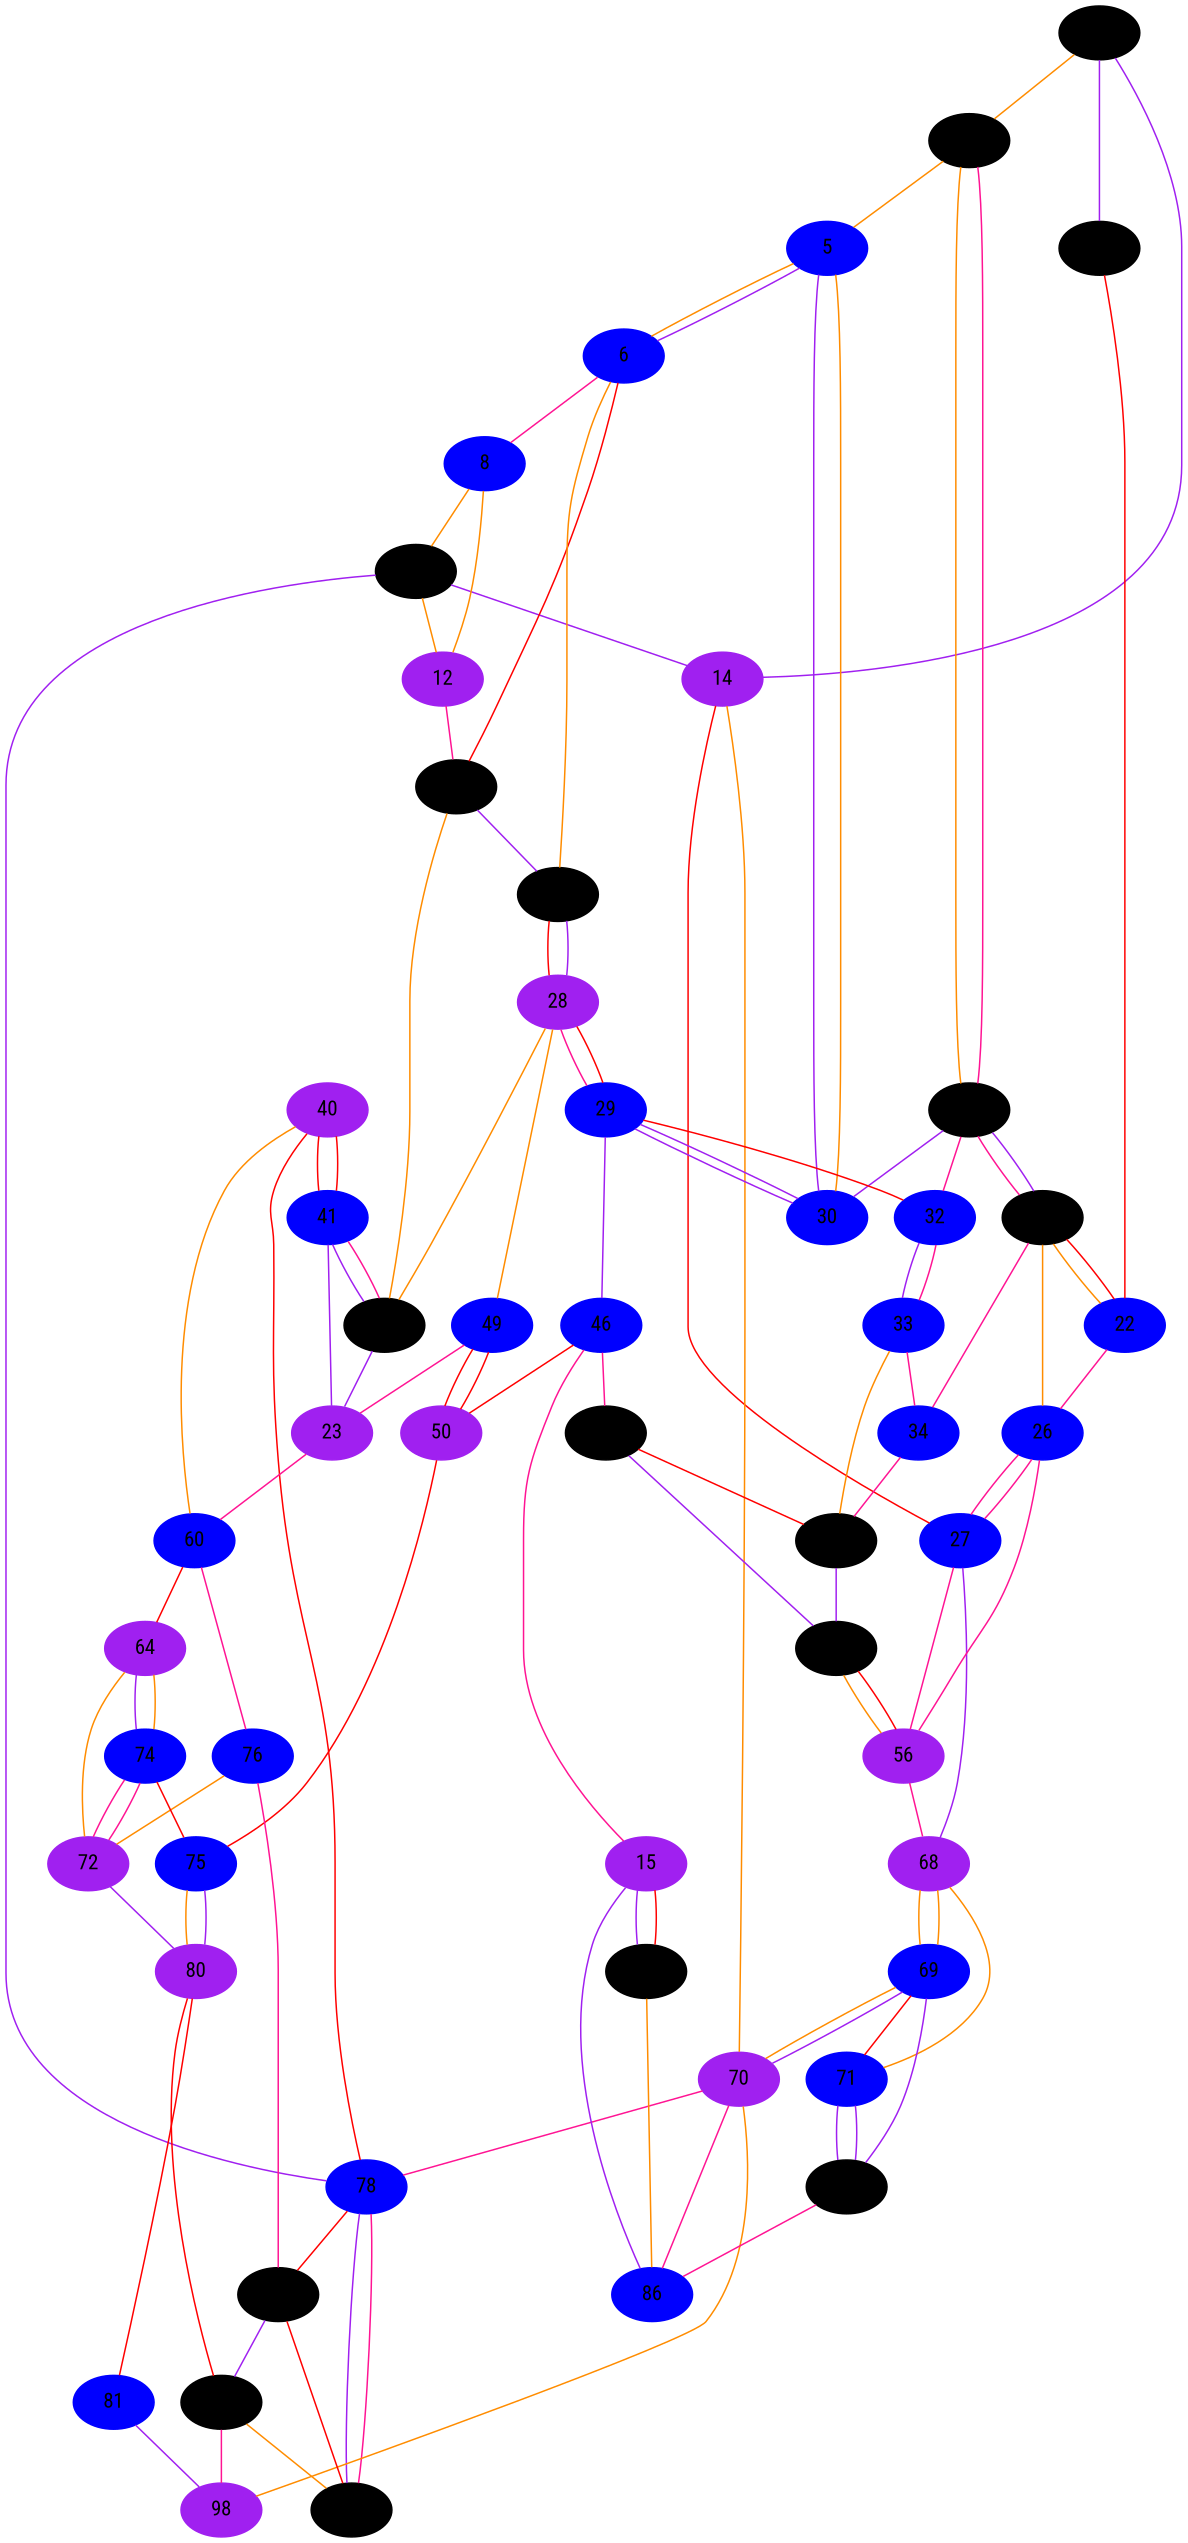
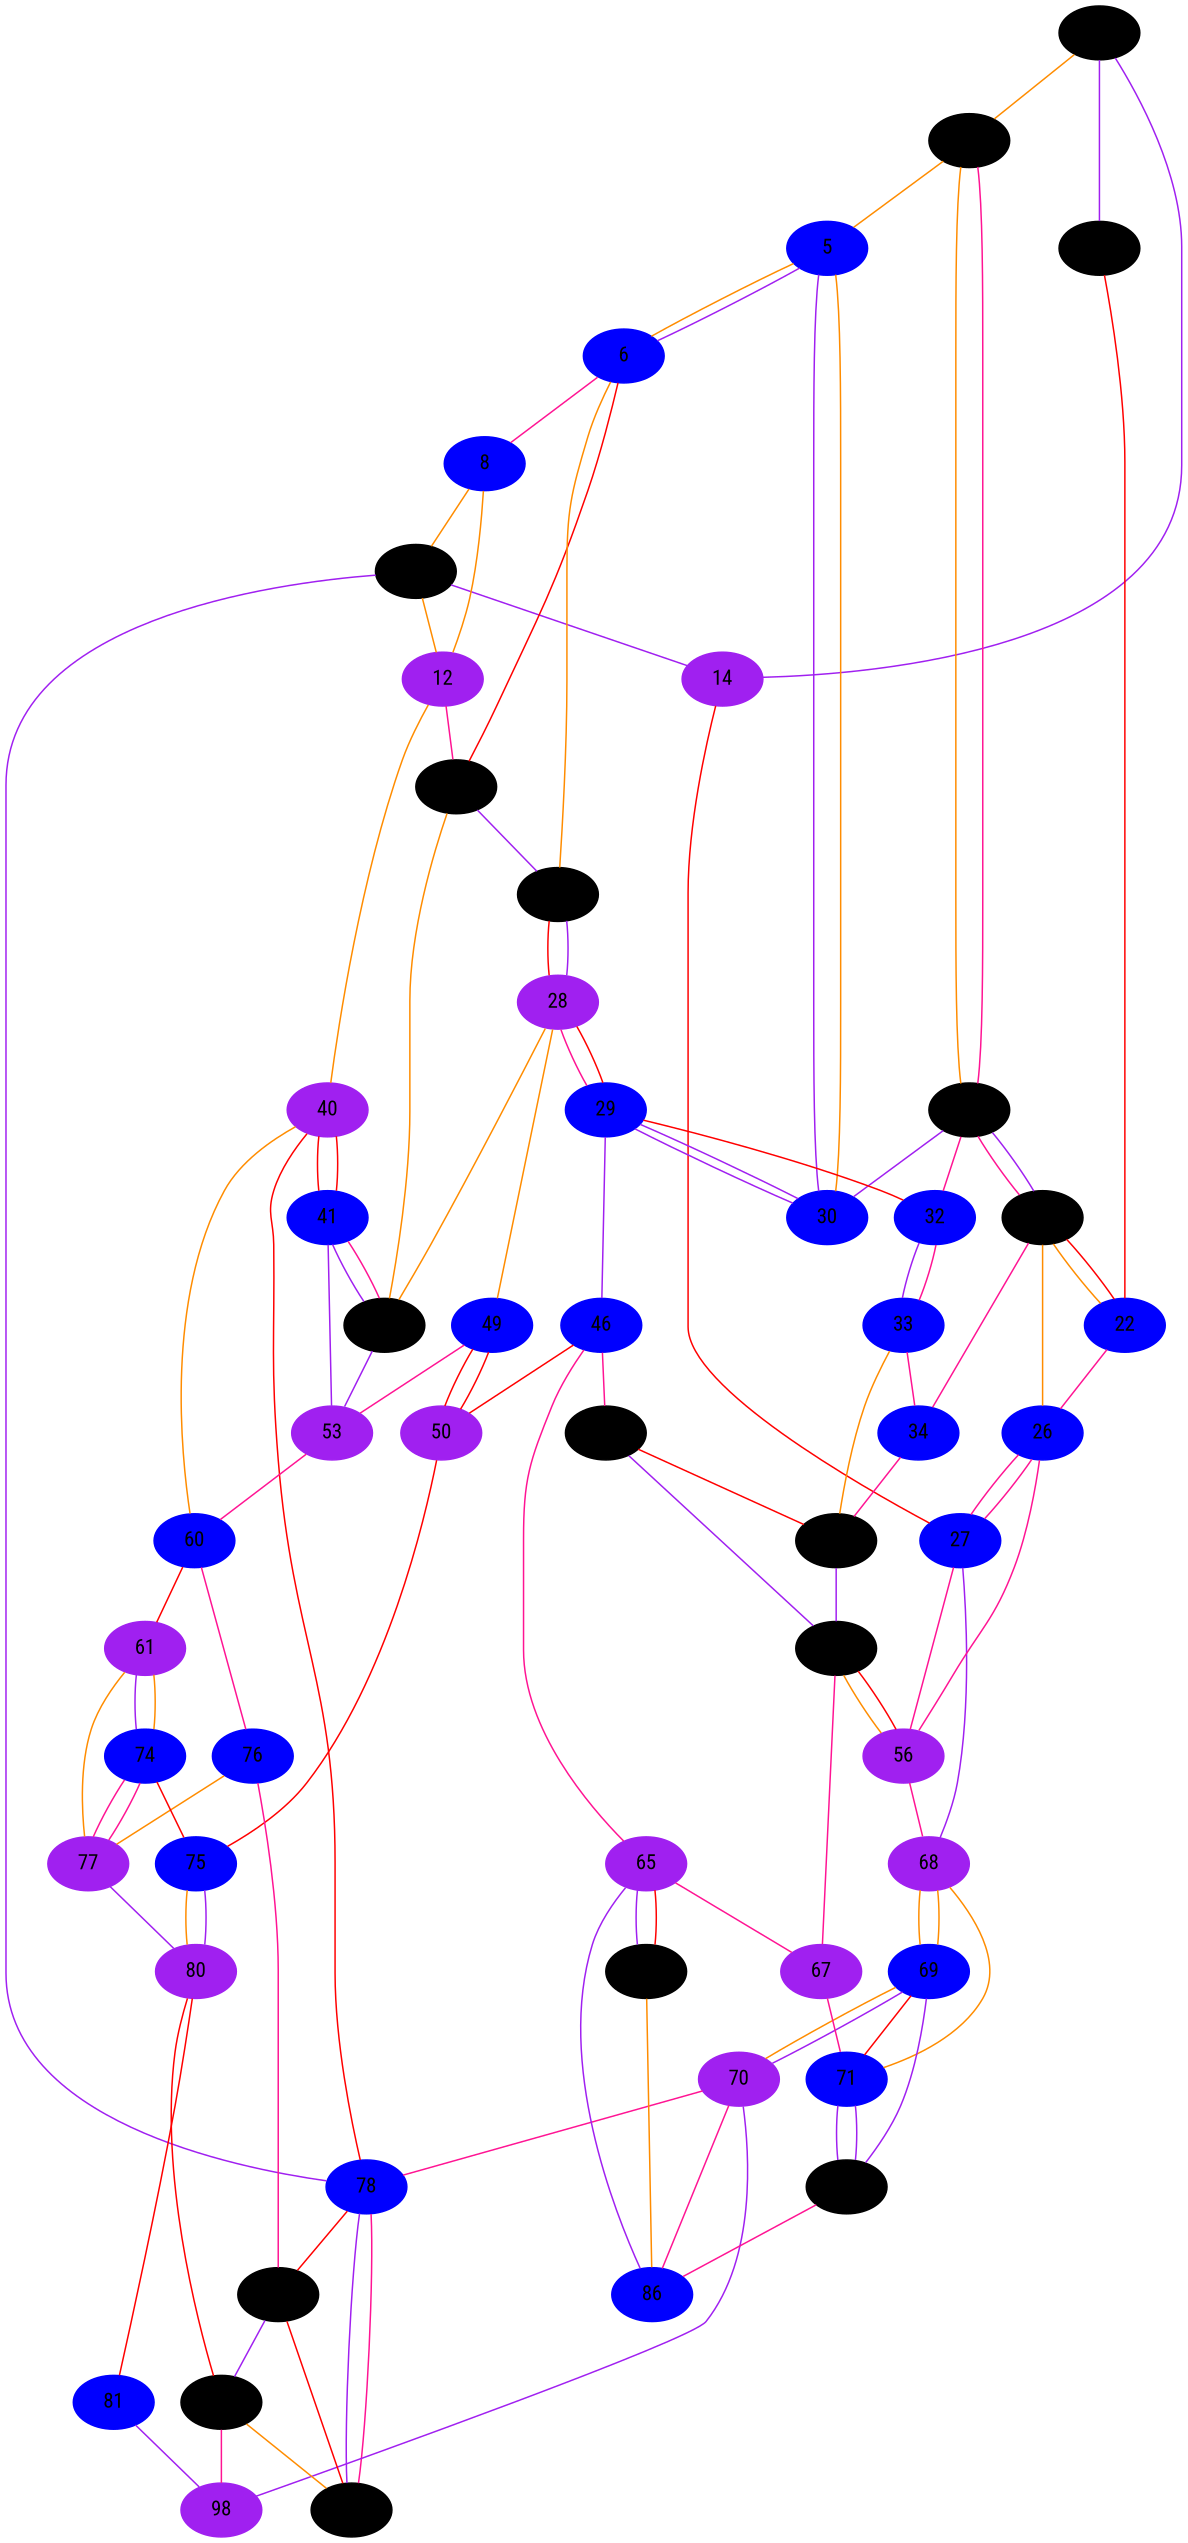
none -> (365, 890)
(745, 1378) -> none
(332, 1433) -> (332, 1433)
(145, 1648) -> (145, 1648)
(88, 1864) -> (88, 1864)
(646, 1864) -> (646, 1864)
none -> (821, 1972)
(588, 2374) -> (588, 2374)
